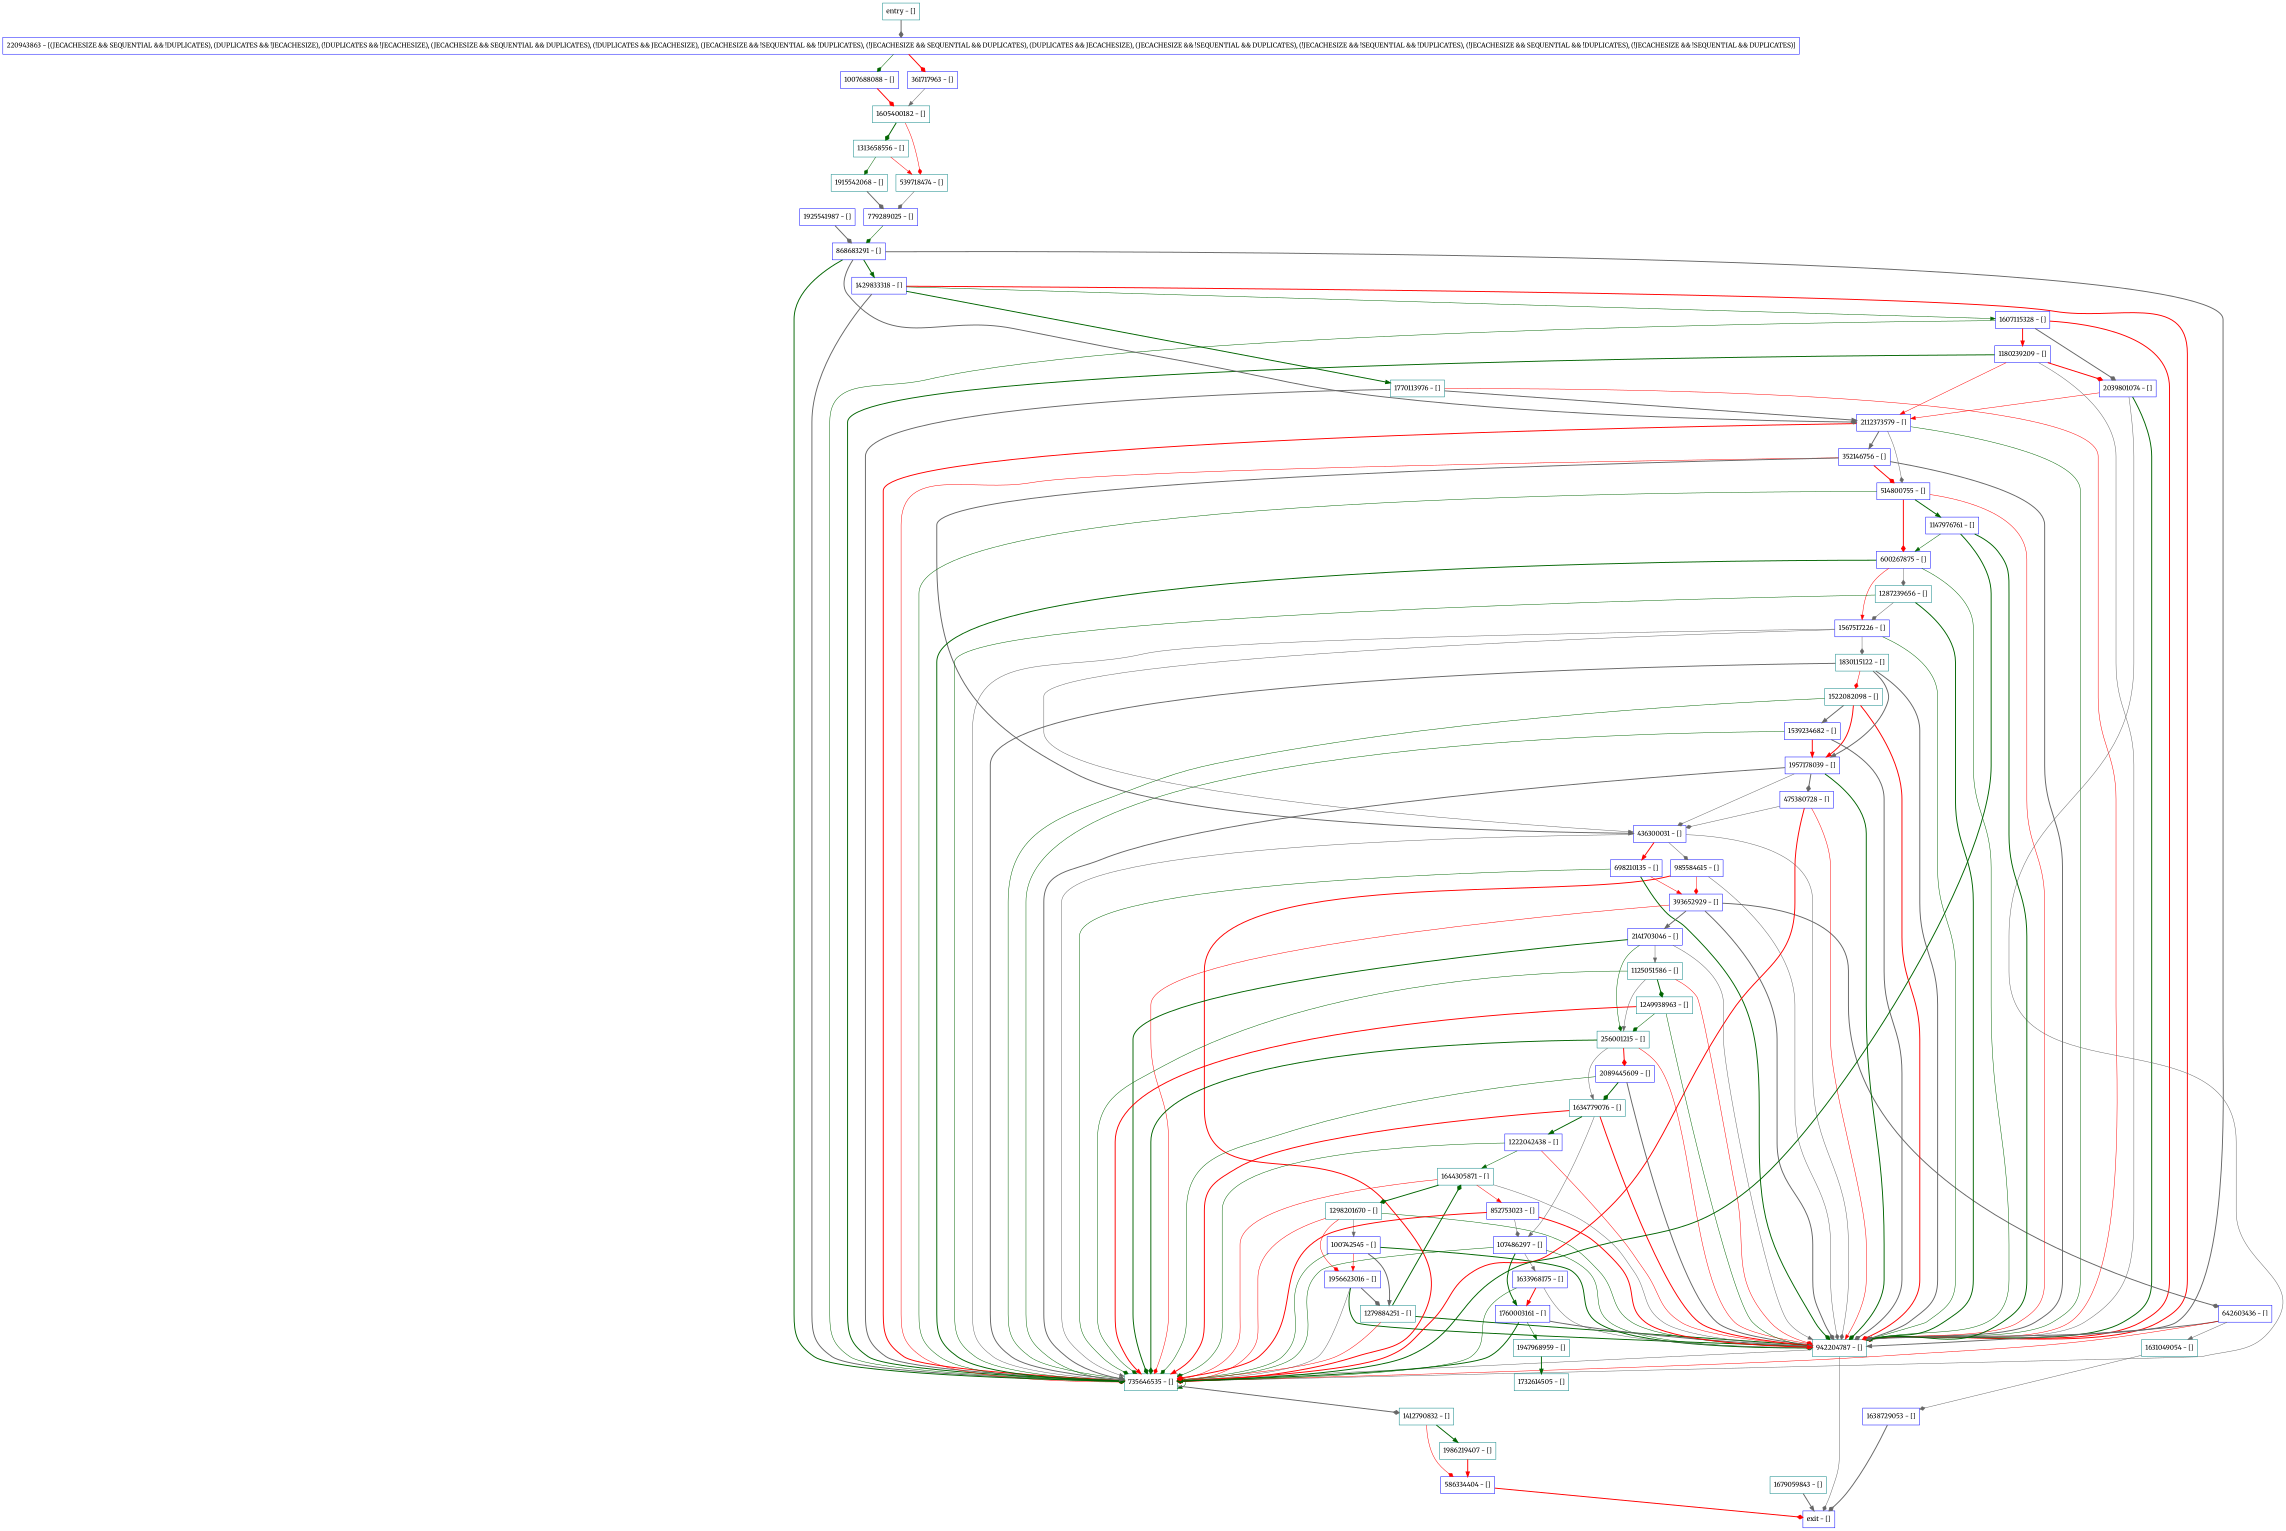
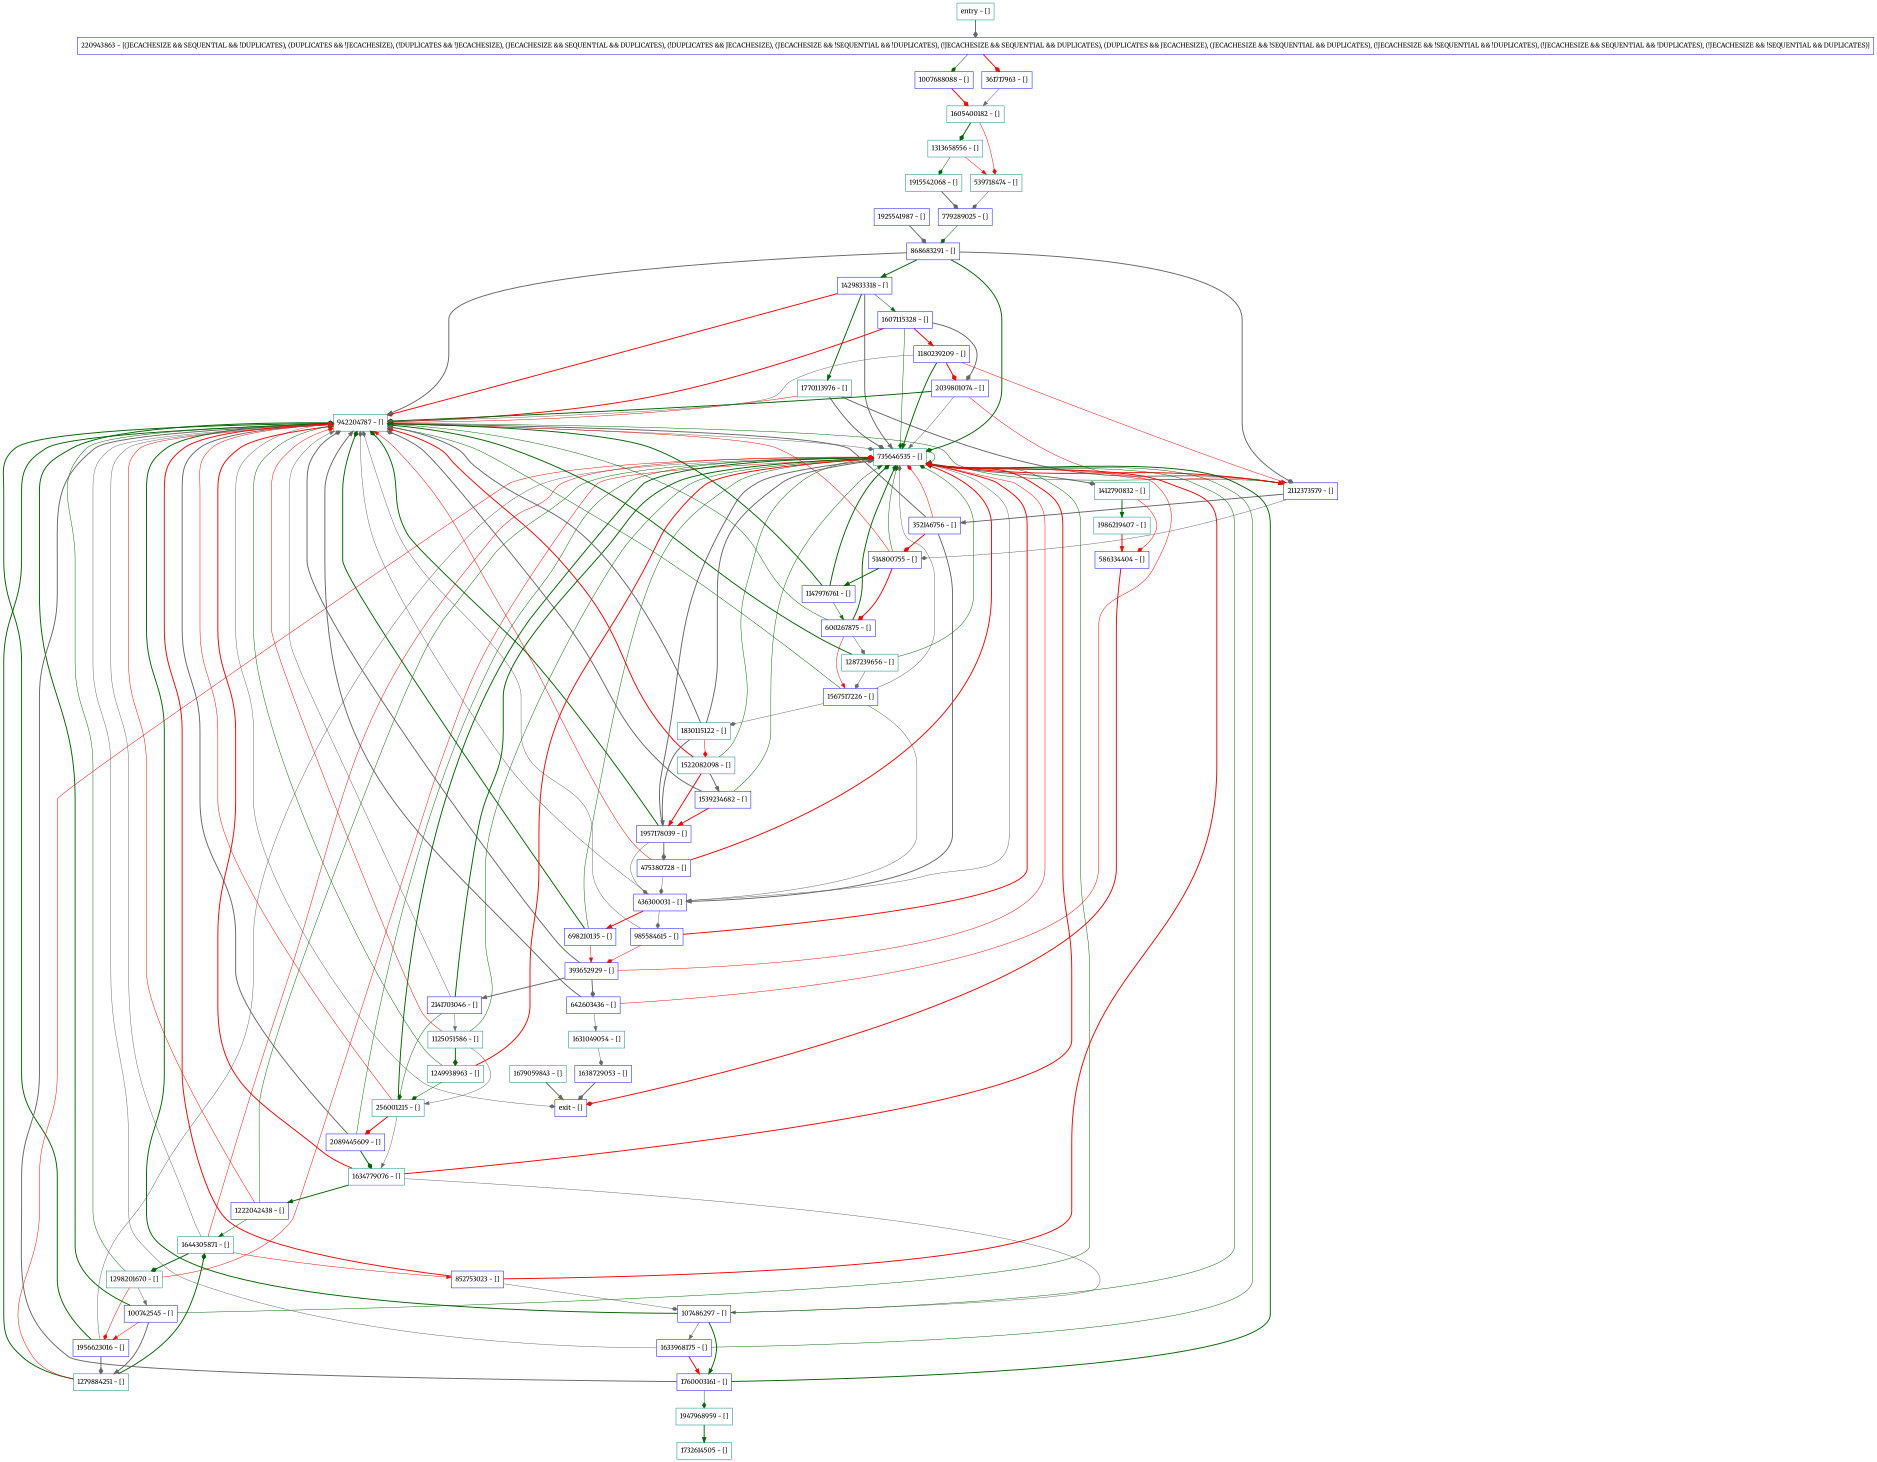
(883, 547) -> (1059, 473)
(2152, 991) -> (784, 402)
(1619, 1327) -> (164, 1026)
(1531, 1329) -> (704, 1397)
